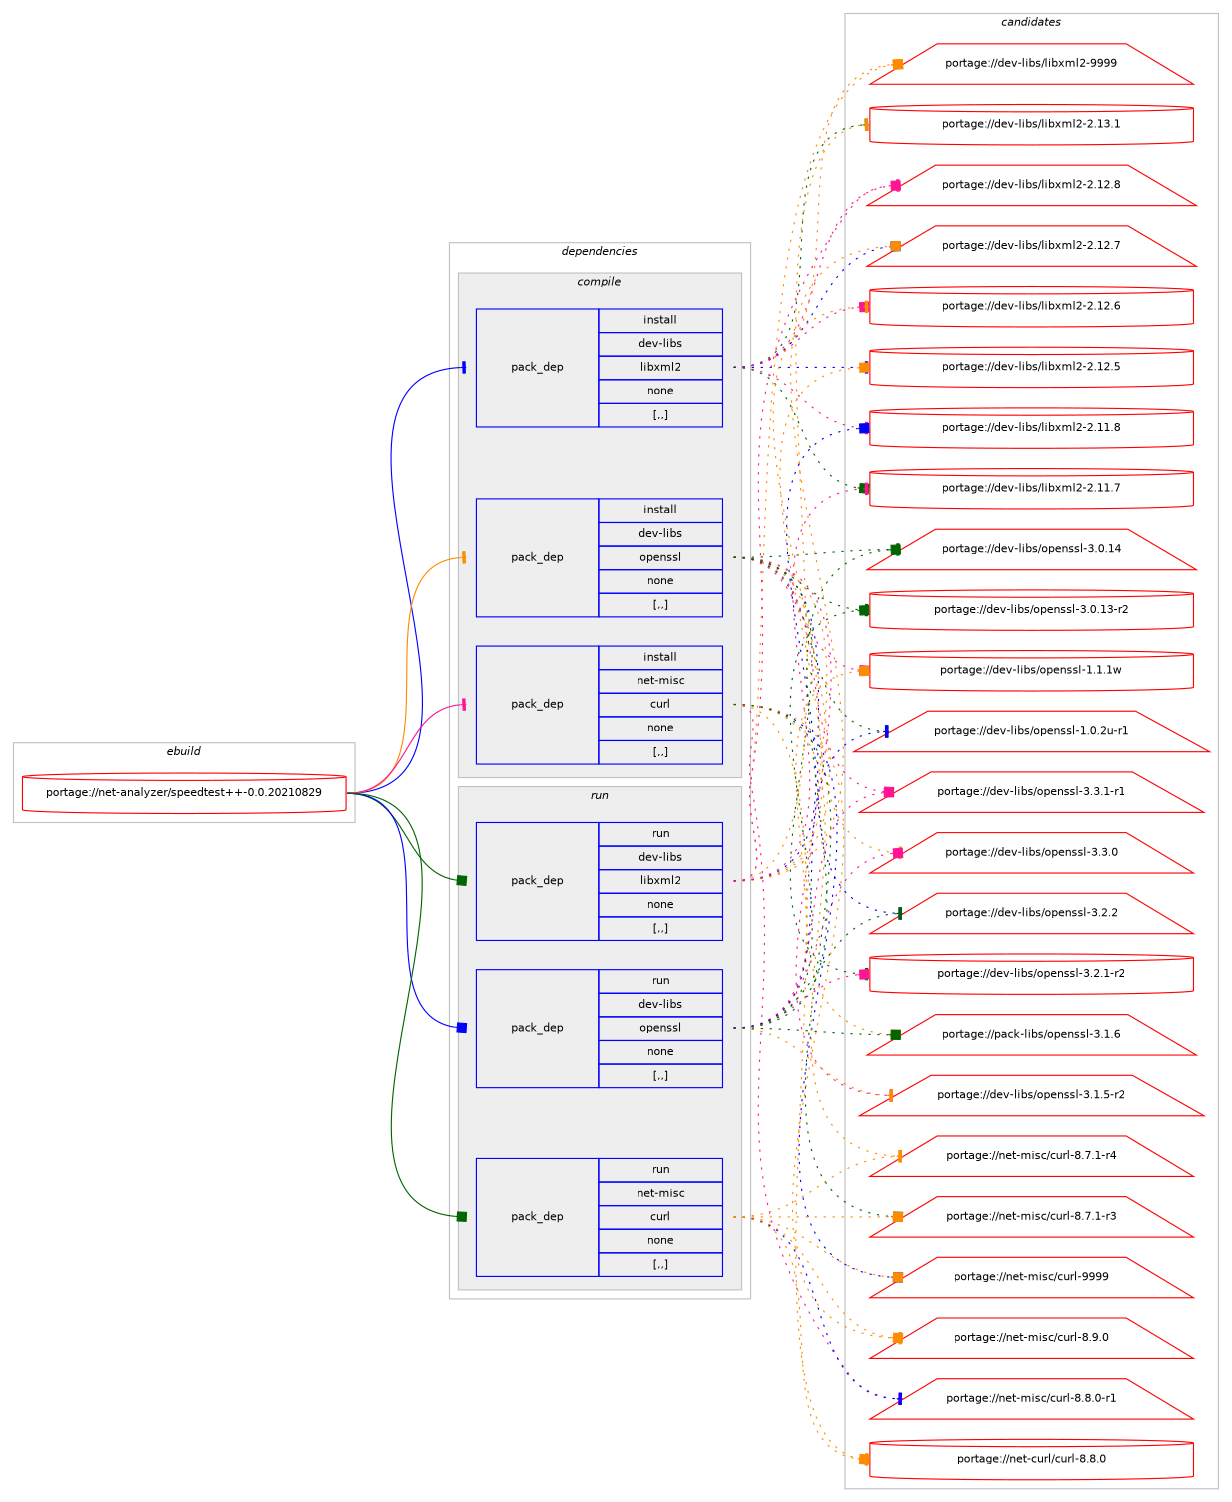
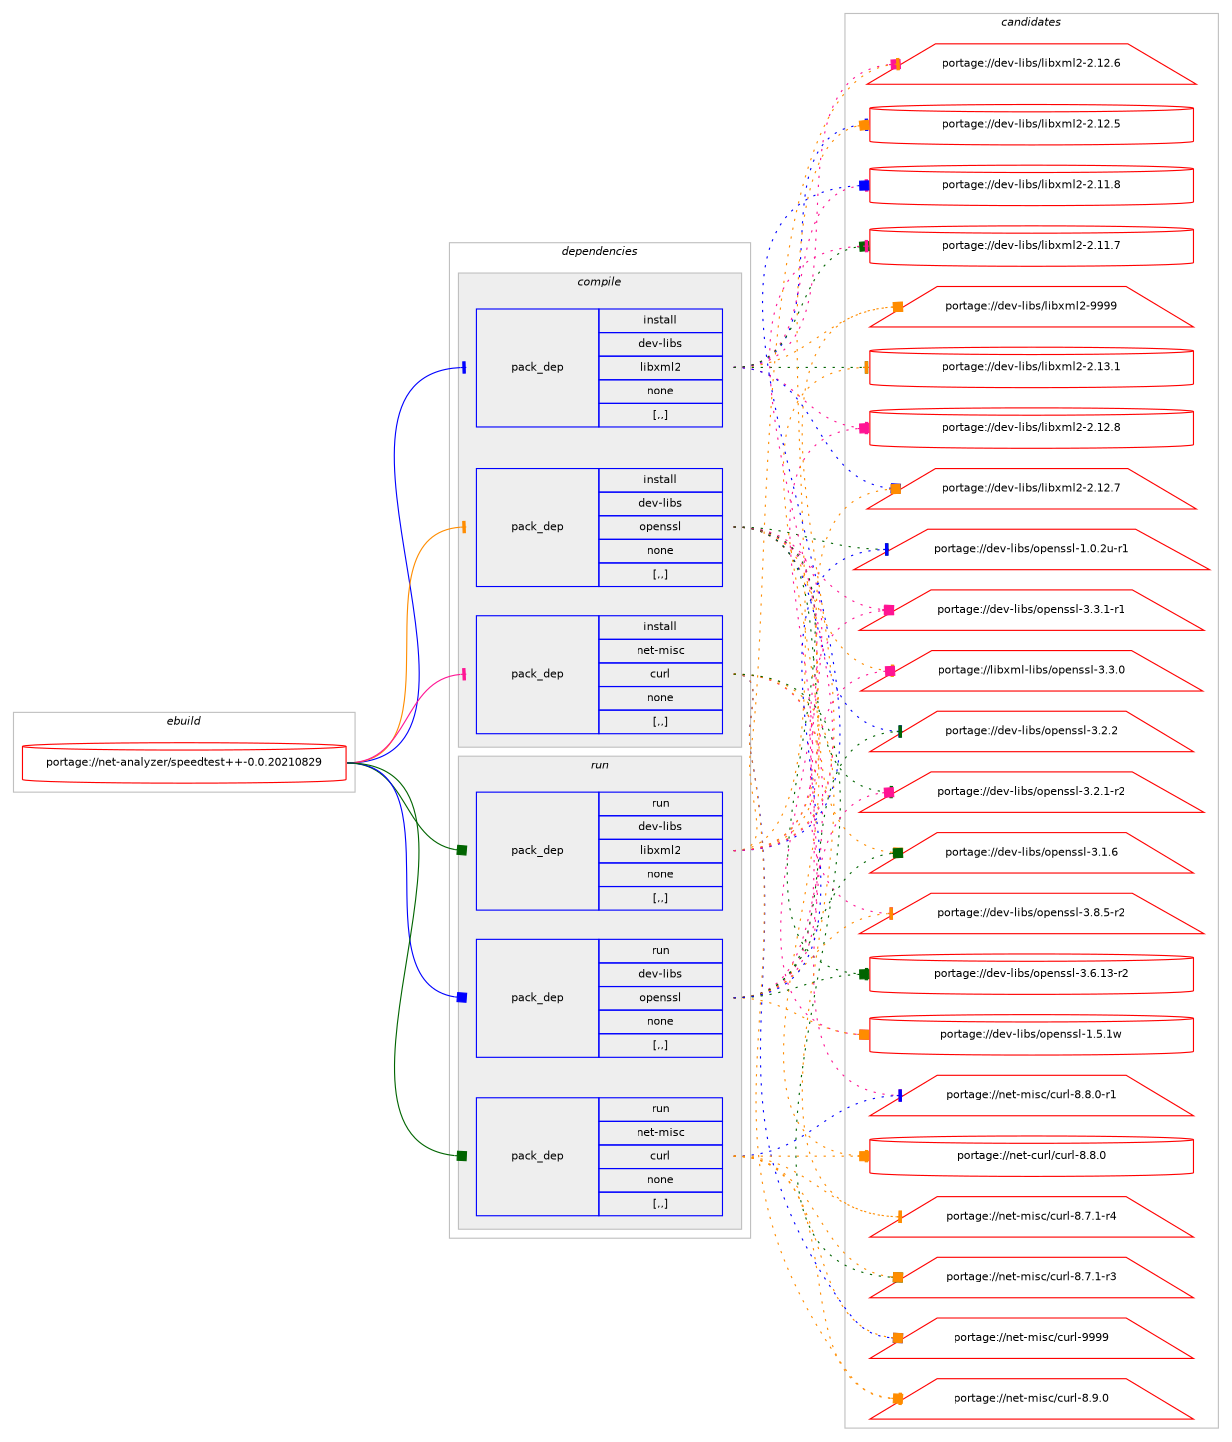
(1032, 185) -> (1032, 428)
(1032, 307) -> (1032, 64)
(1032, 549) -> none
(1032, 610) -> (1032, 974)
(1032, 671) -> (1032, 1035)
(1032, 853) -> (1032, 671)
(1032, 974) -> (1032, 792)
(1032, 1035) -> (1032, 853)
(1032, 1096) -> (1032, 913)
